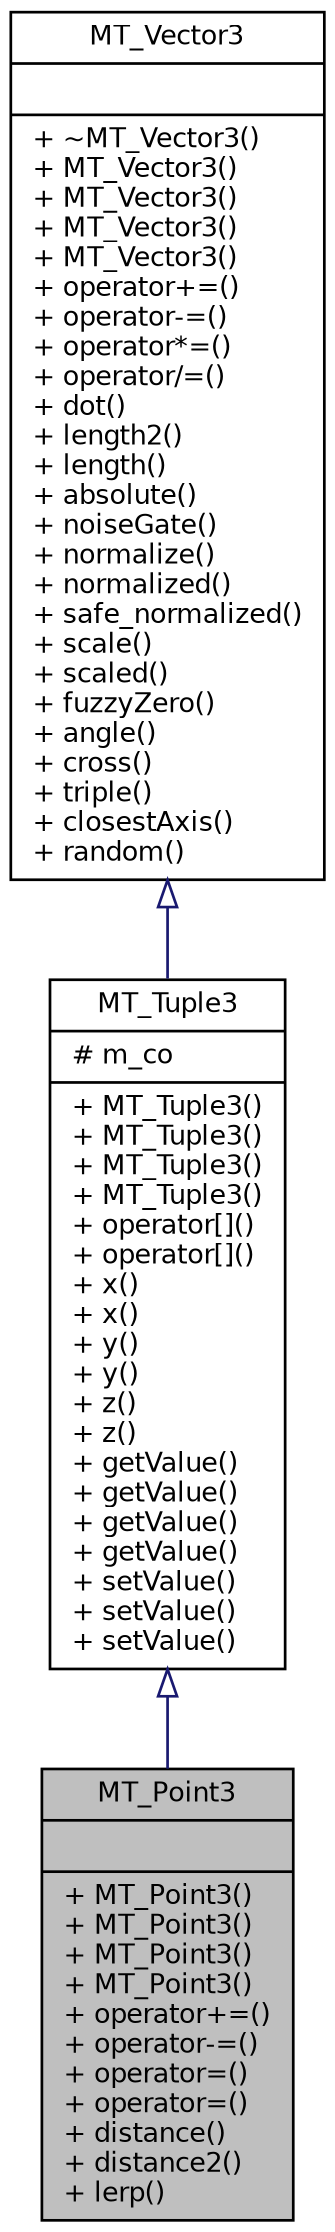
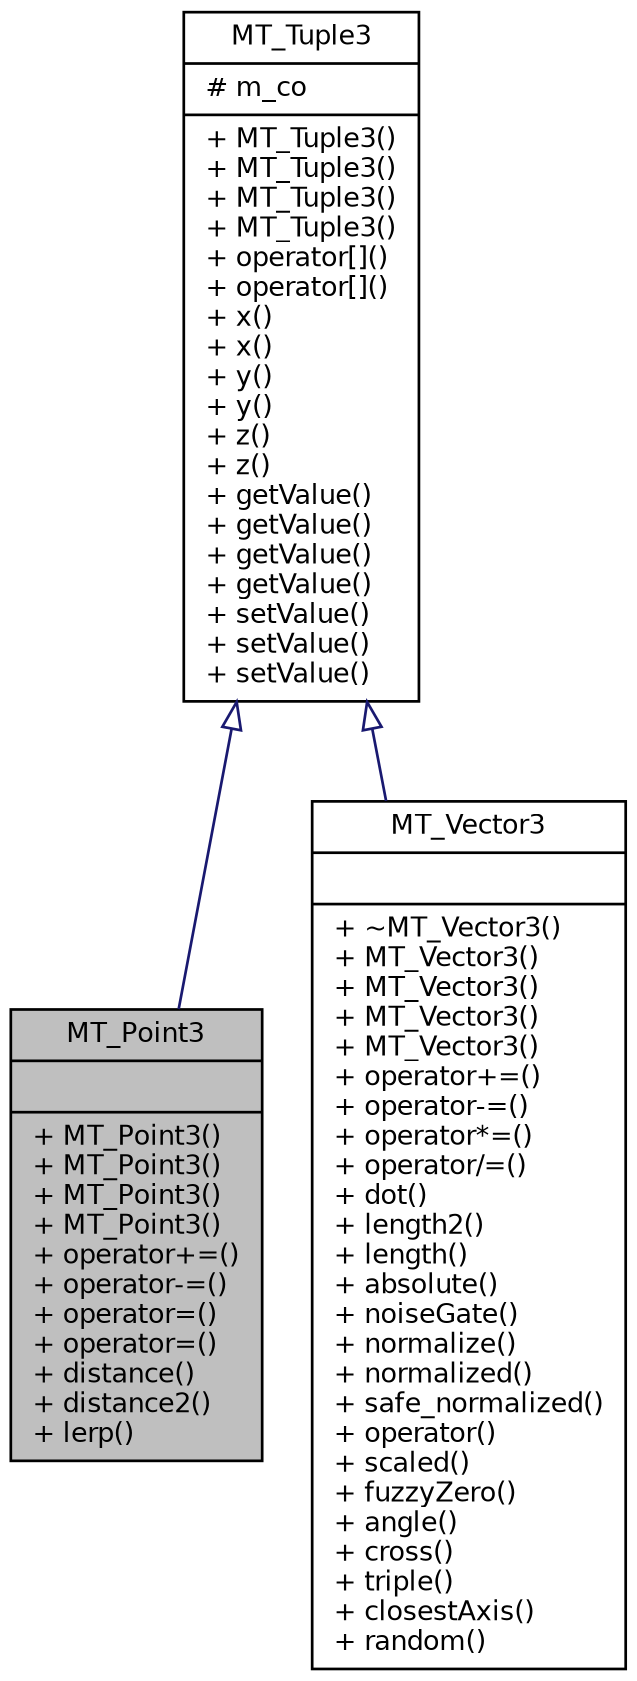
(93, 645) -> (416, 1434)
(168, 943) -> (379, 765)
